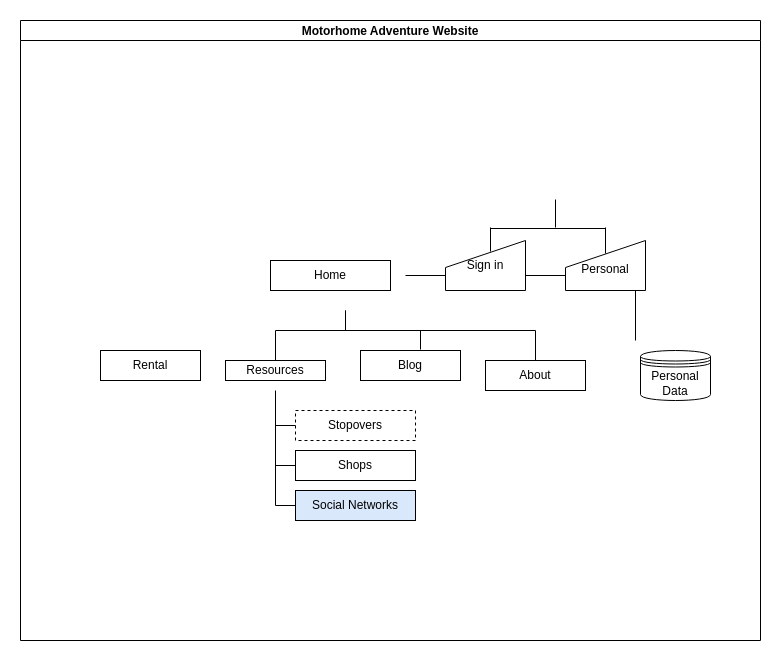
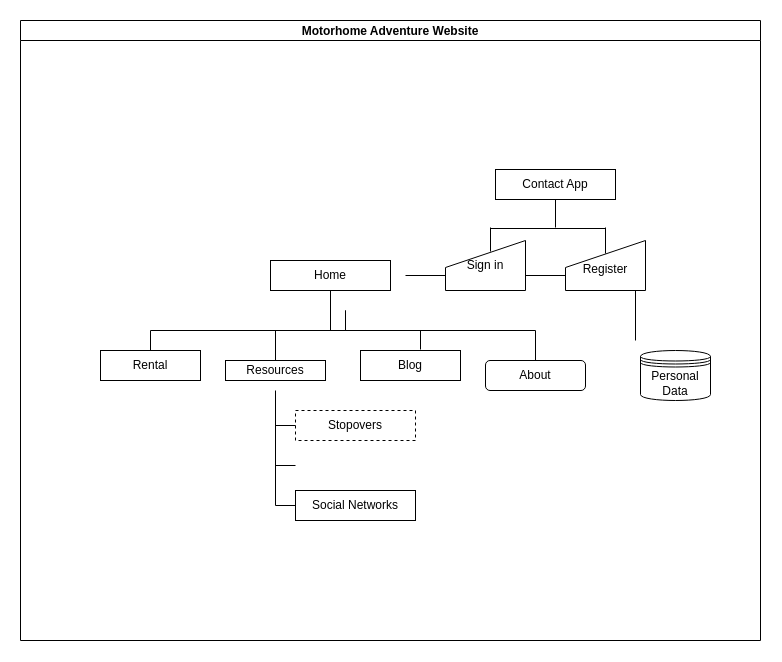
none -> (556, 185)
(606, 280) -> (606, 280)
none -> (202, 331)
(536, 376) -> (536, 376)
(356, 466) -> none
(356, 506) -> (356, 506)
